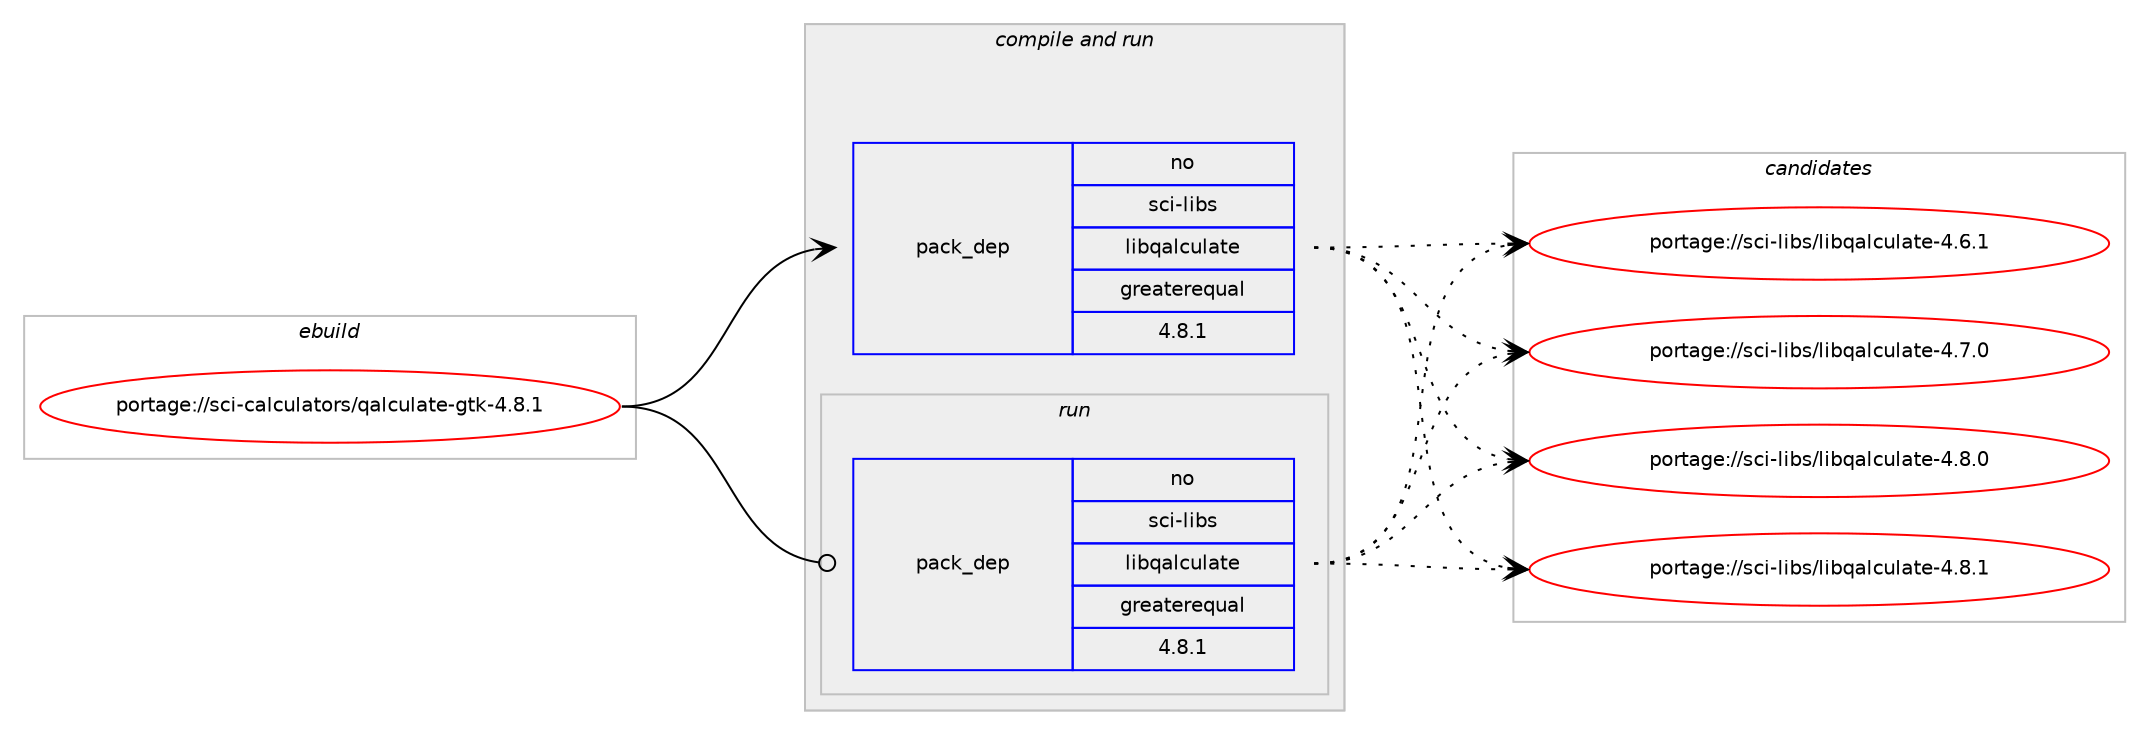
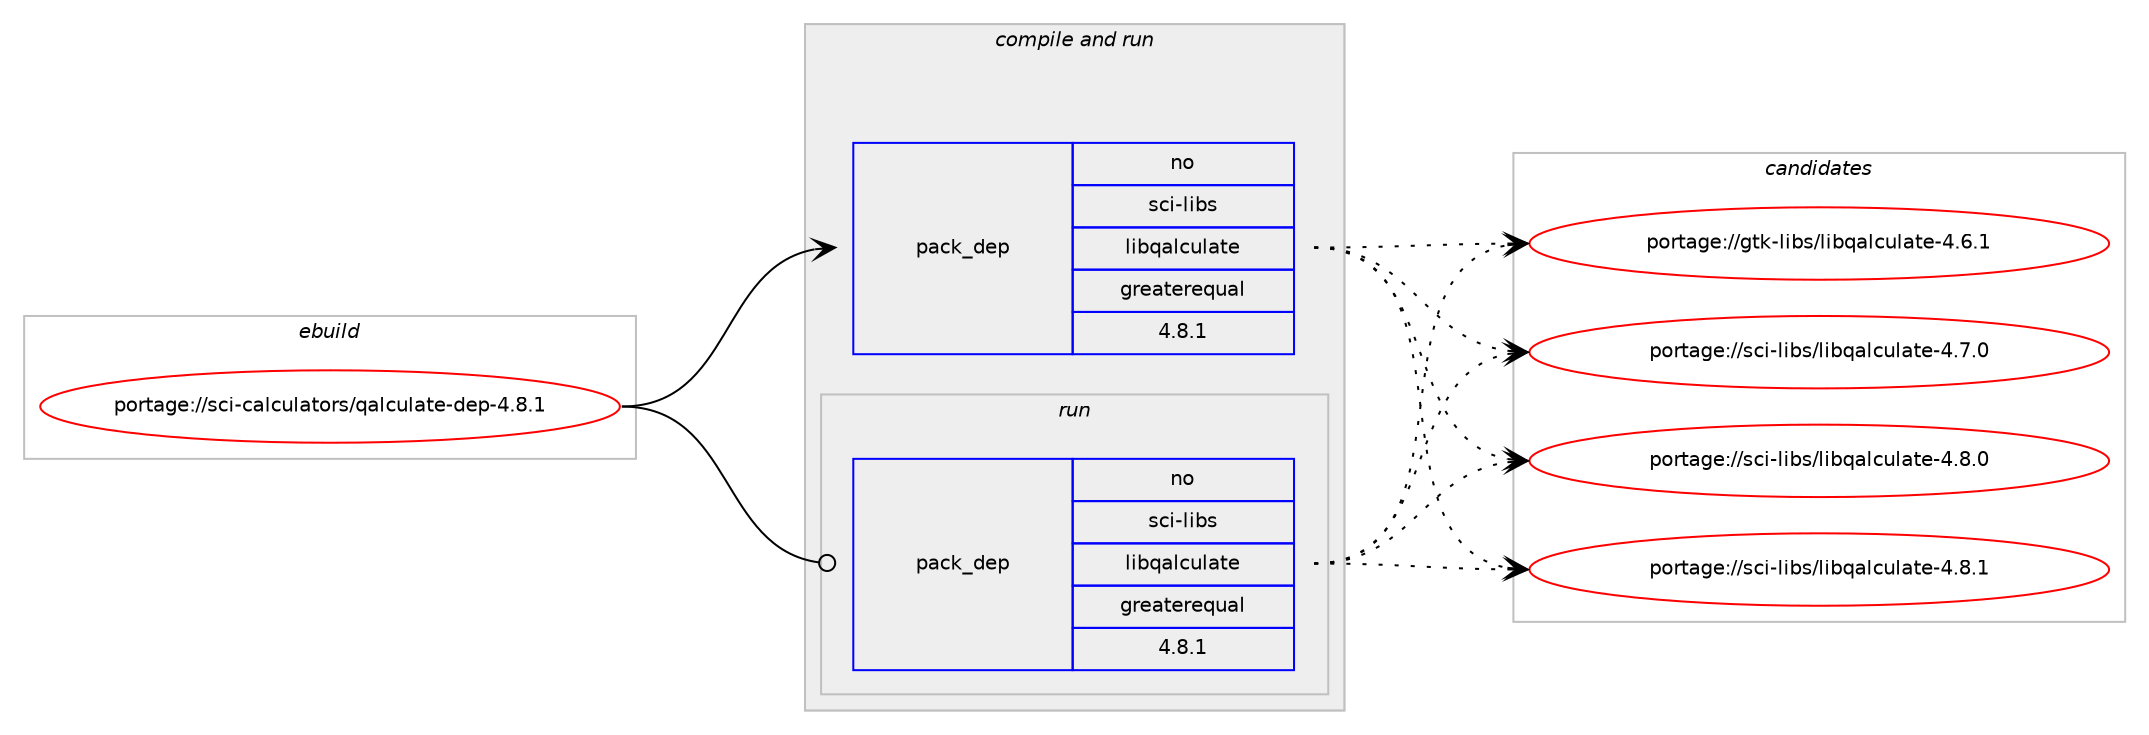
(1819, 244) -> (1819, 244)
(330, 407) -> (330, 407)
